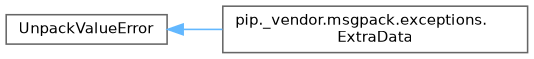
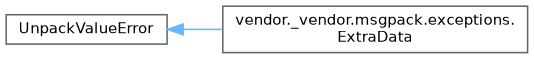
(375, 29) -> (375, 29)
